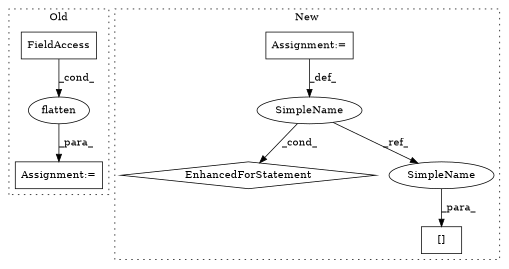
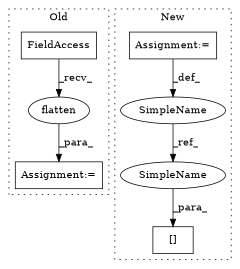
(77, 78) -> (76, 78)
(248, 175) -> none
